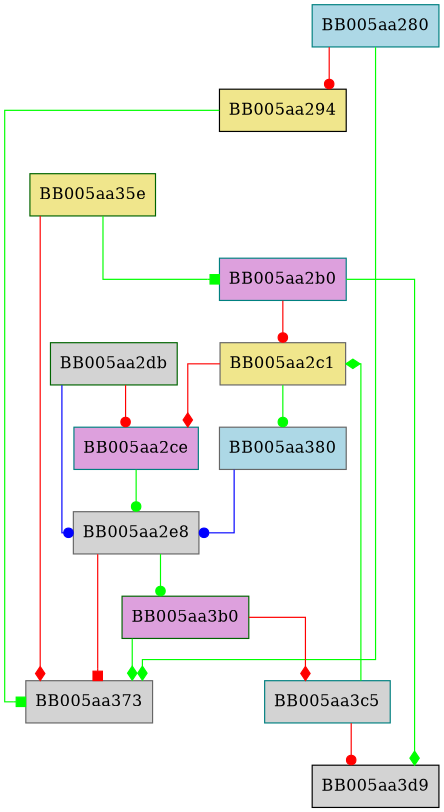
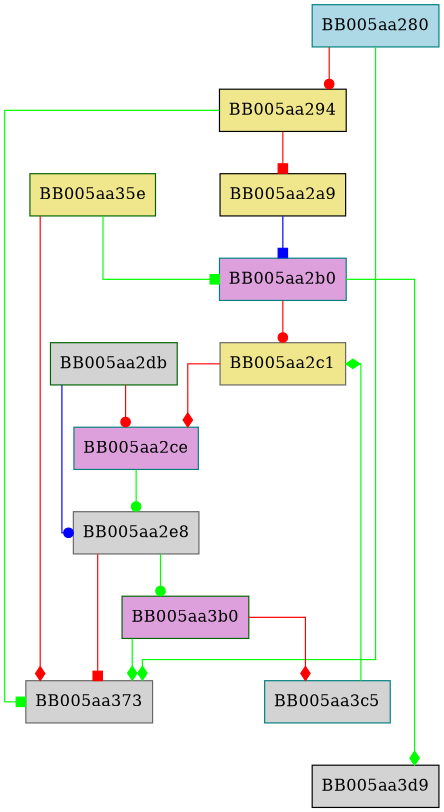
none -> (283, 195)
(283, 448) -> none
(351, 739) -> none
